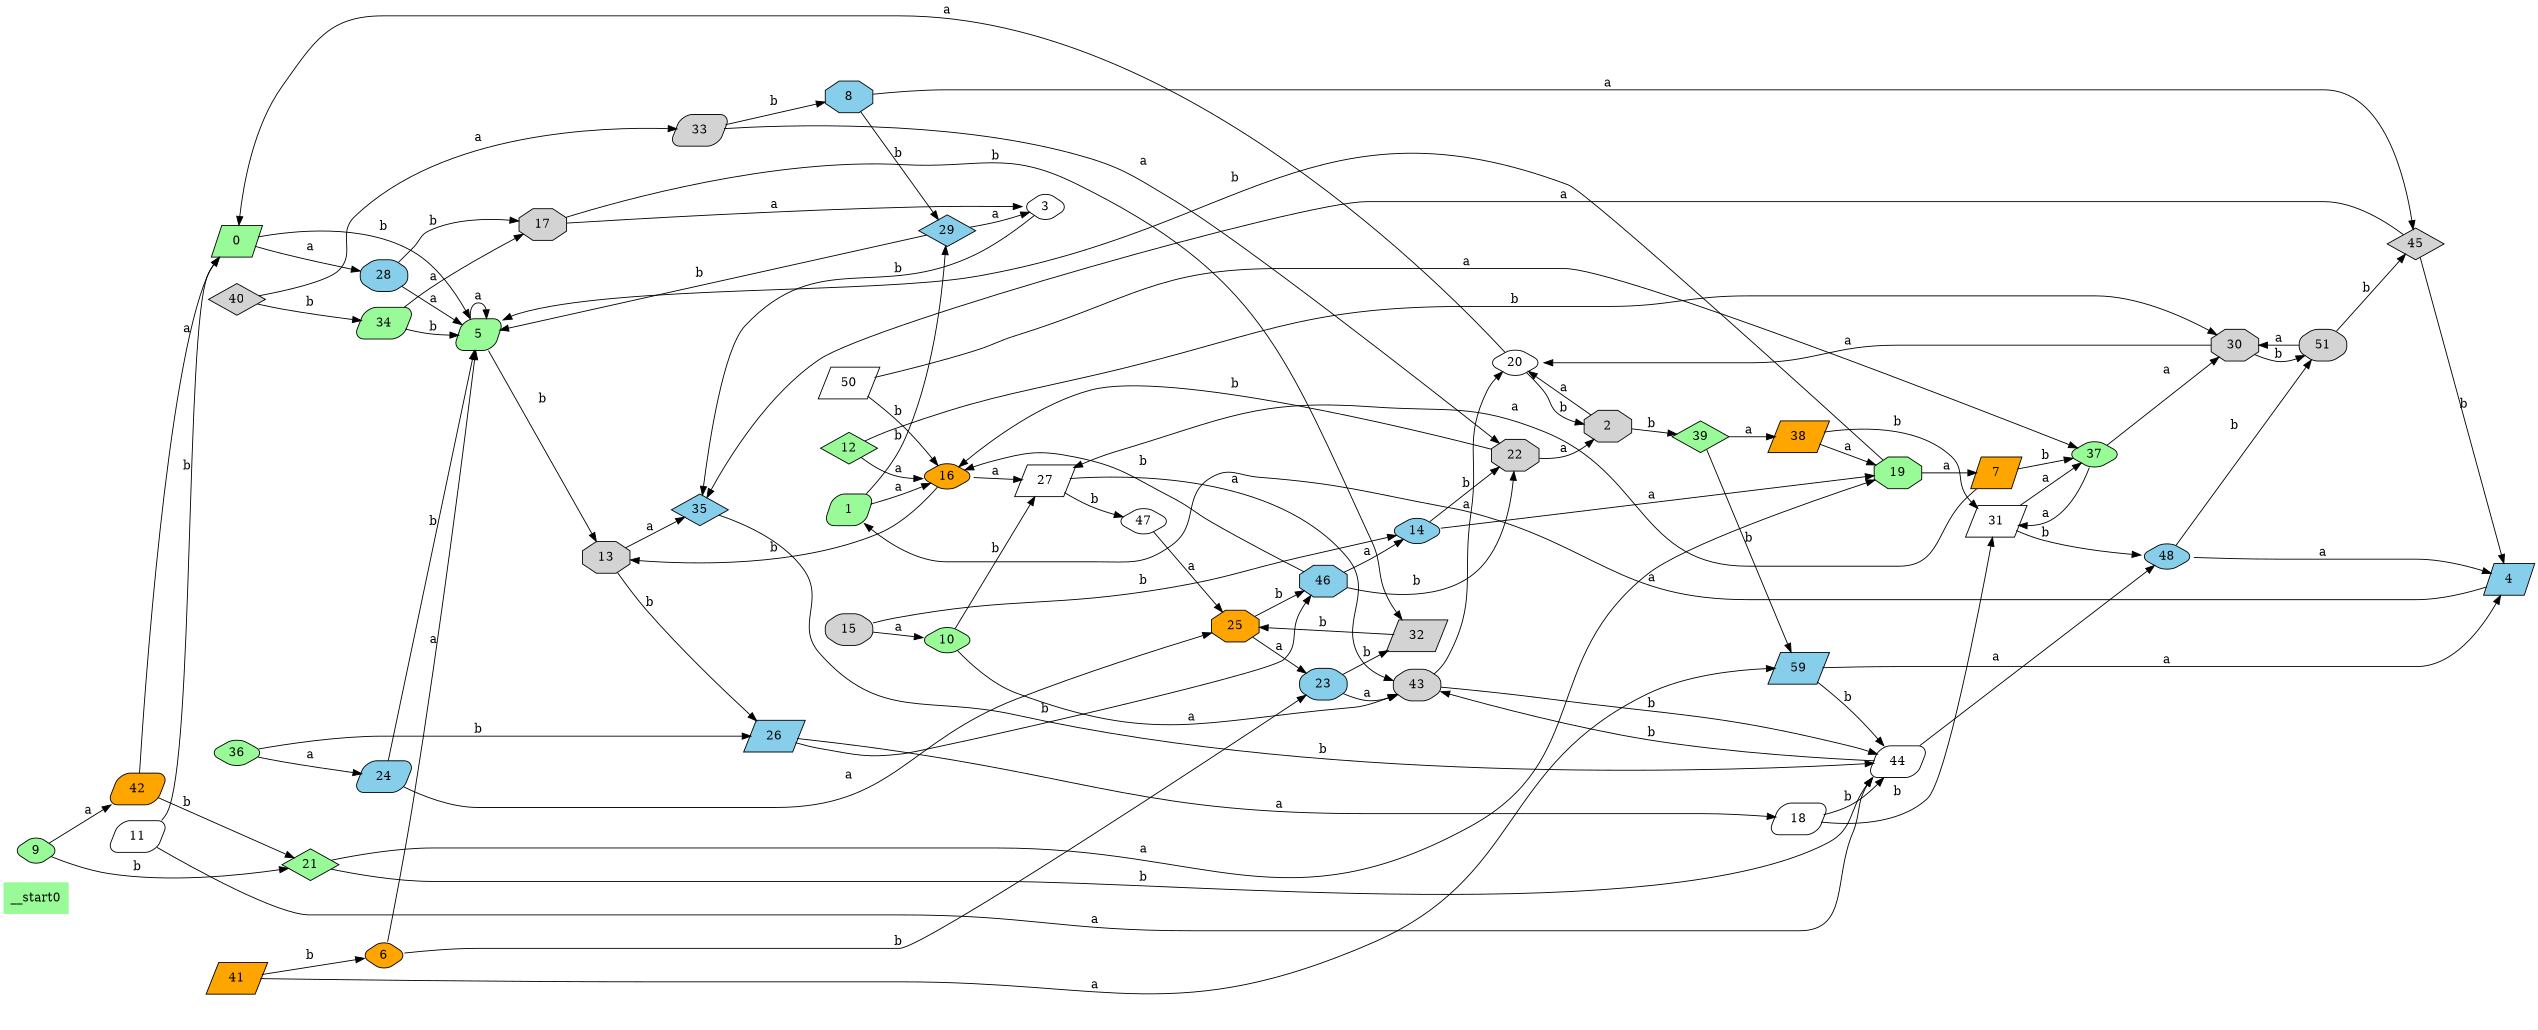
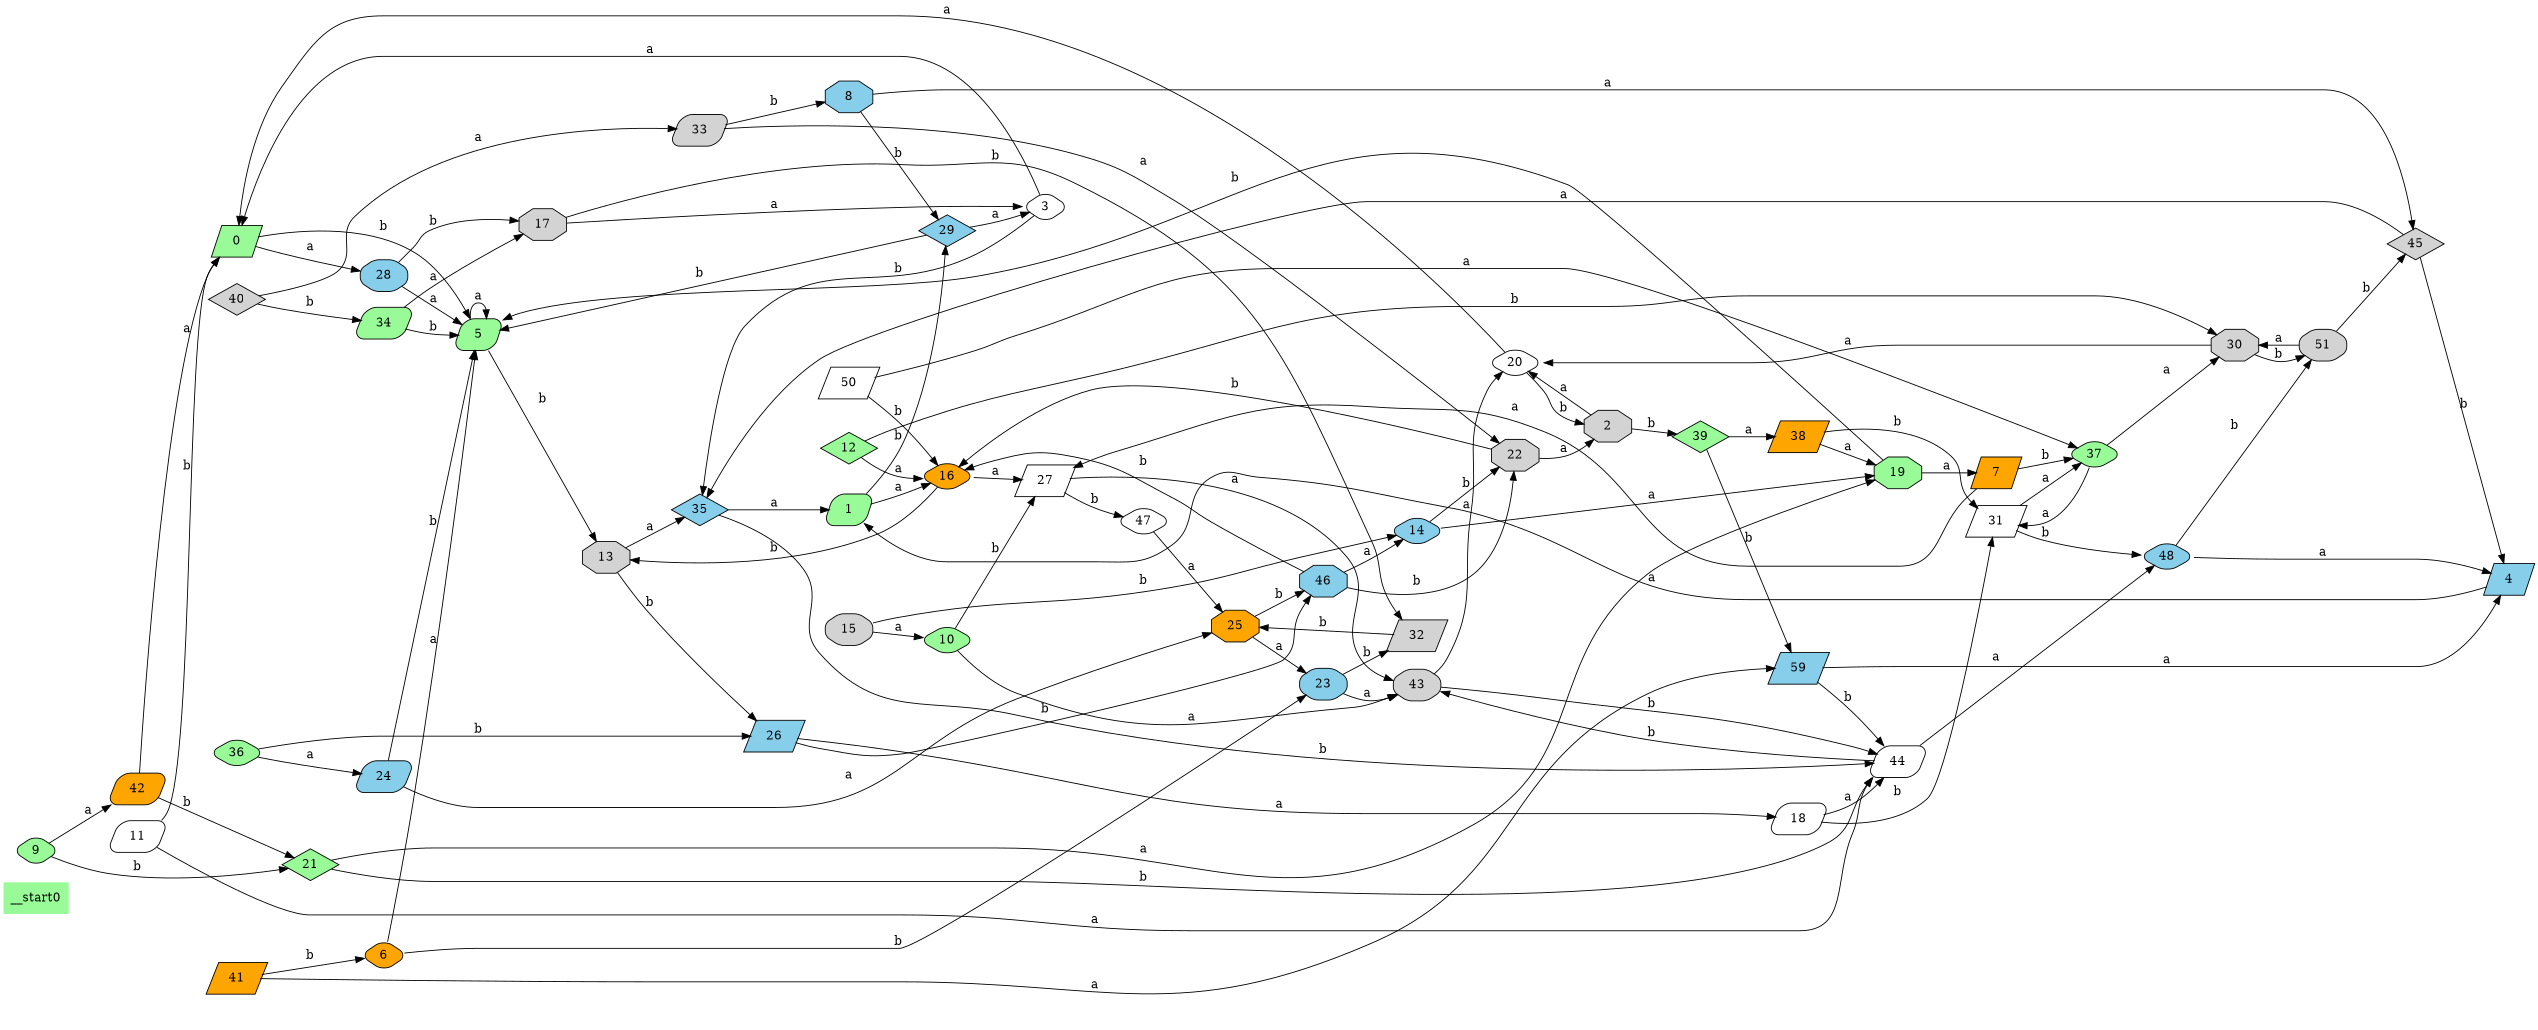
none -> (632, 56)
none -> (774, 510)
(1848, 797) -> (1848, 797)
